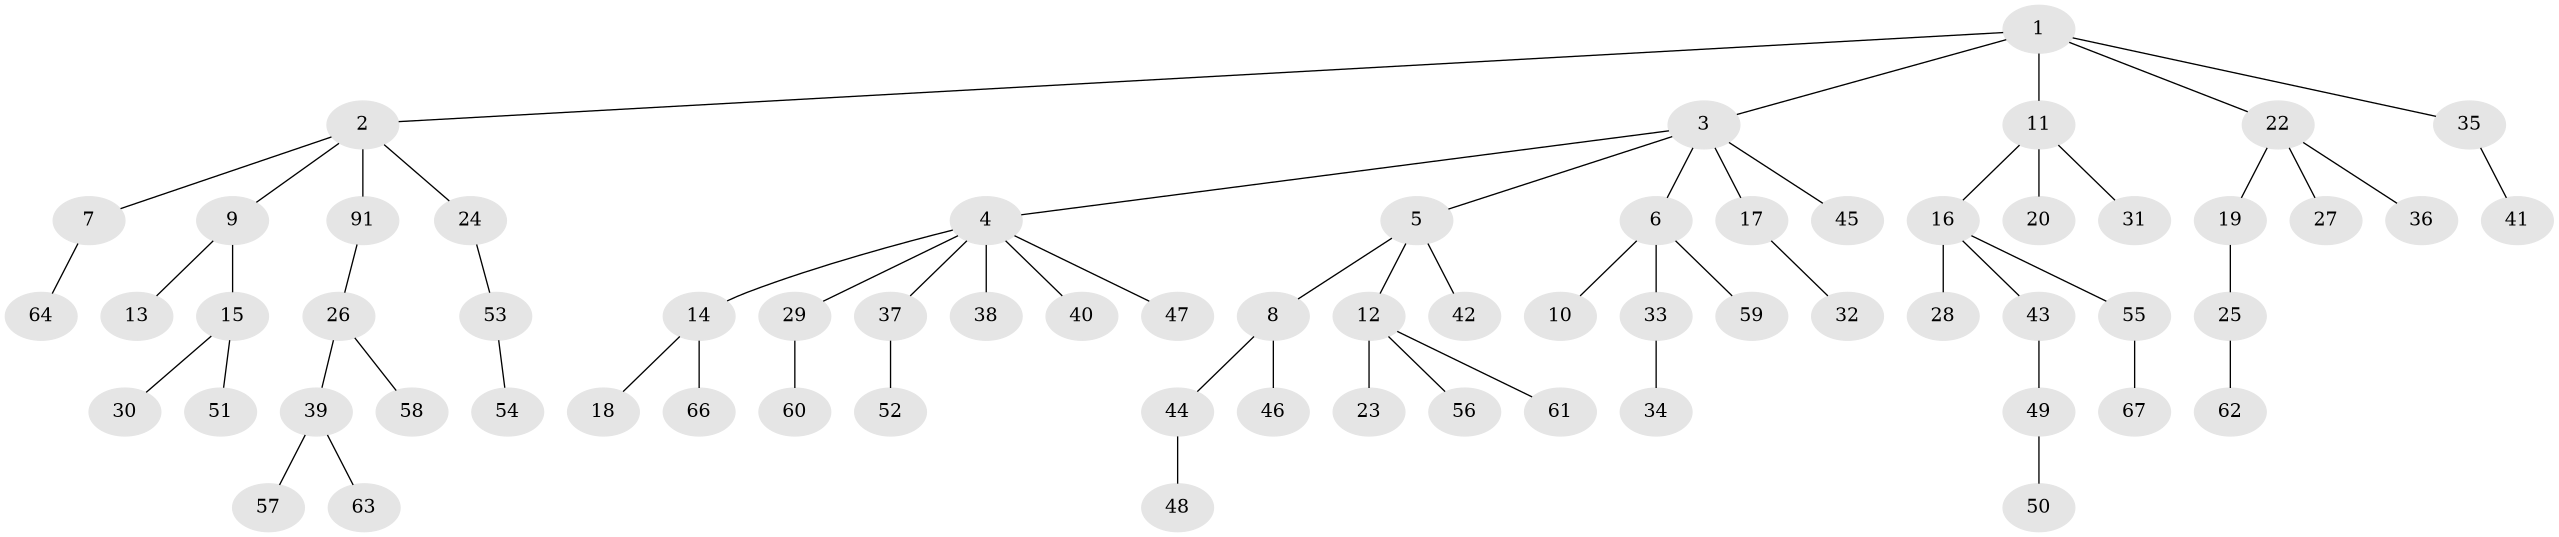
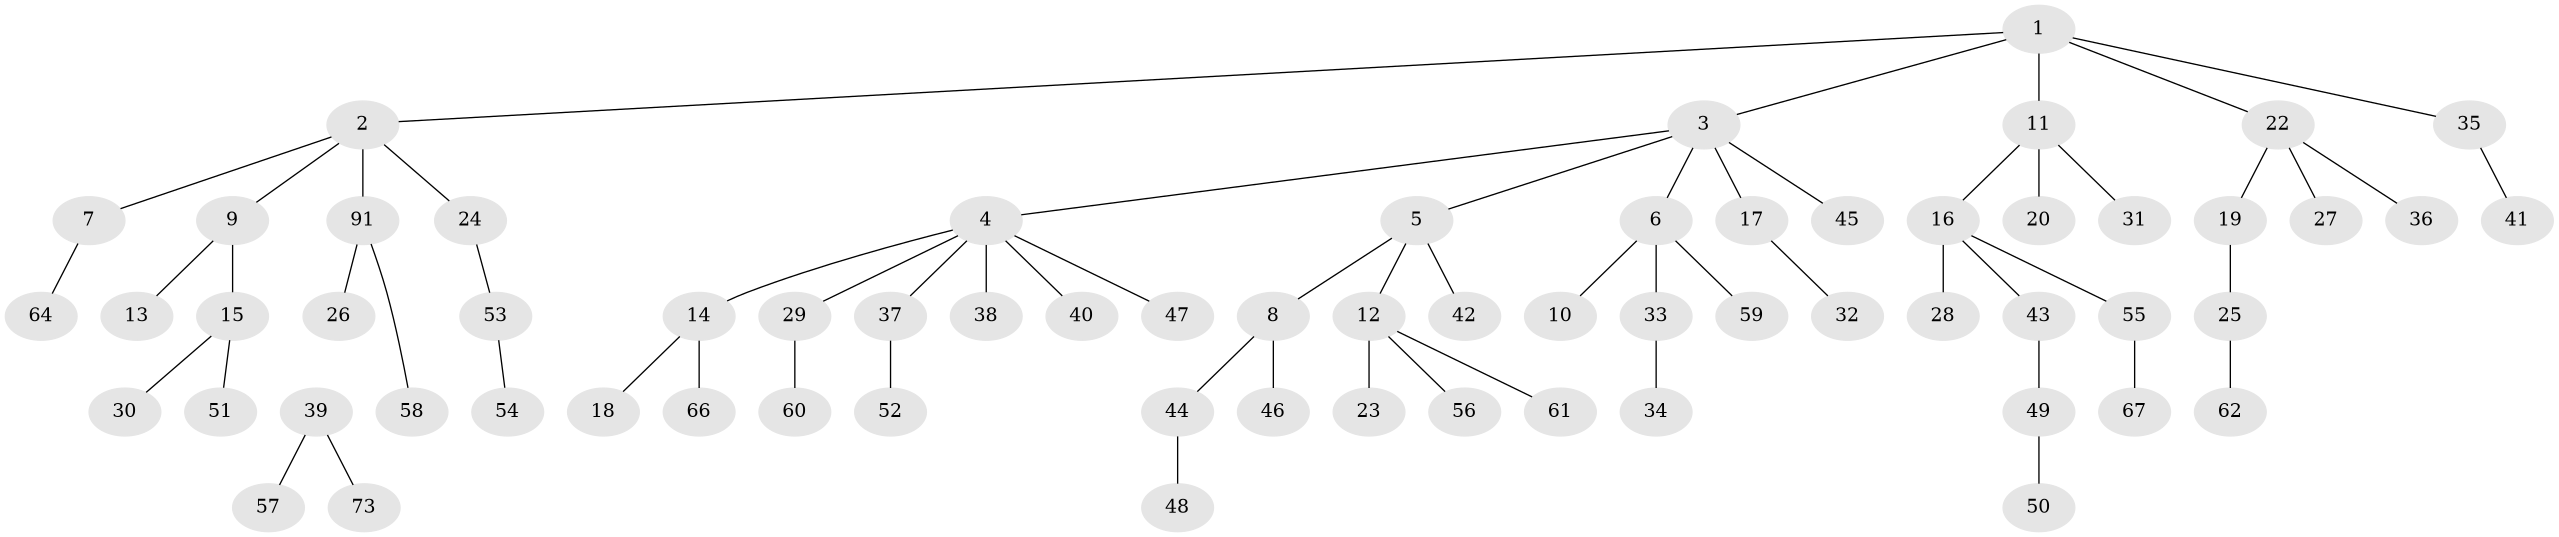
(328, 364) -> none
(376, 364) -> (393, 315)
(364, 508) -> (364, 508)
